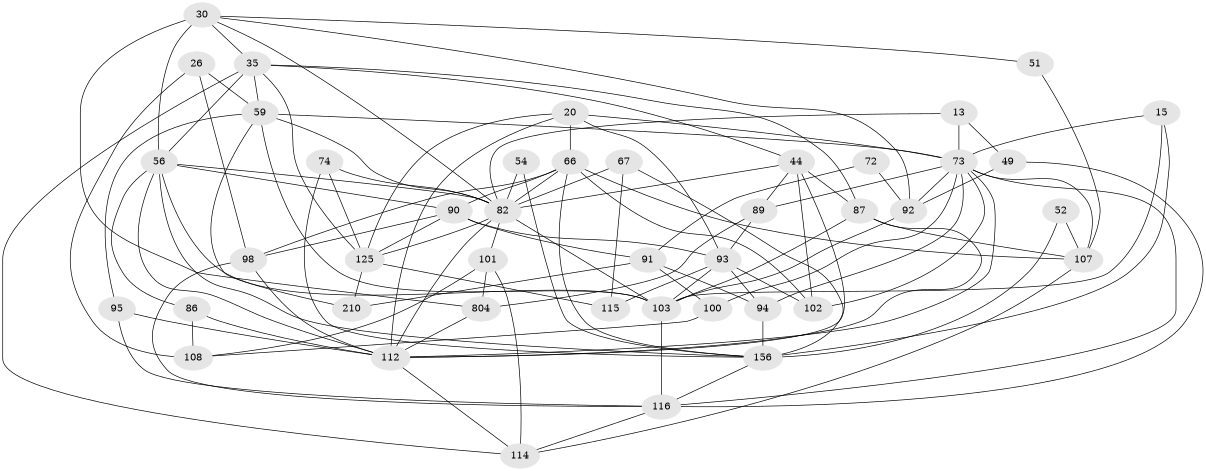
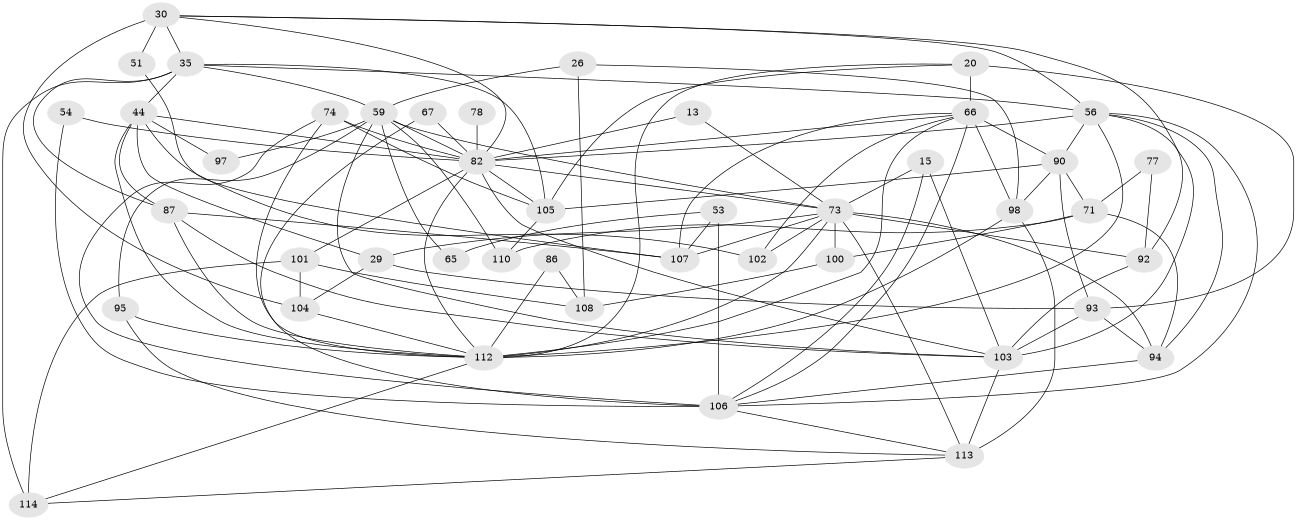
none -> (477, 113)
(765, 133) -> (656, 186)
none -> (221, 162)
(871, 162) -> (1153, 162)
(1008, 162) -> none
(759, 211) -> (376, 260)
(1061, 211) -> (719, 211)
(113, 248) -> (1218, 206)
(365, 260) -> (546, 211)
none -> (451, 260)
(648, 260) -> (1090, 211)
none -> (257, 273)
(765, 283) -> none
none -> (792, 297)
(352, 309) -> (502, 260)
(481, 309) -> (300, 309)
(610, 309) -> none
(763, 358) -> (719, 407)
(814, 386) -> none
(662, 407) -> (964, 456)
